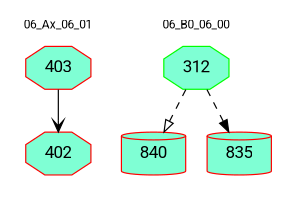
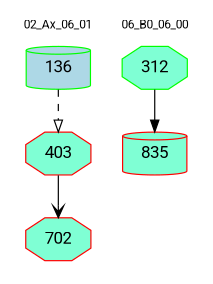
(58, 26) -> (58, 26)
none -> (58, 68)
(215, 105) -> (155, 105)
(58, 154) -> (58, 239)
(154, 154) -> none
